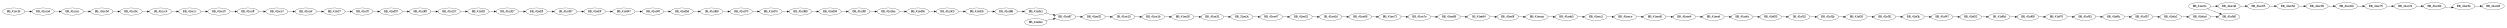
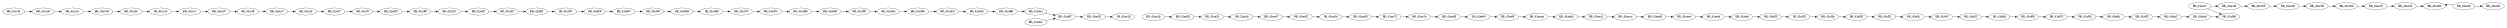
(2448, 7) -> (2450, 5)
(1137, 17) -> none
